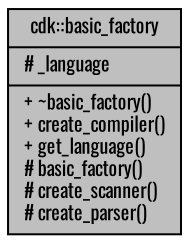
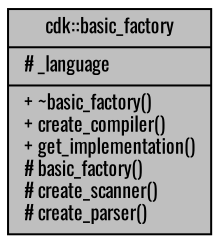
(85, 148) -> (110, 148)
